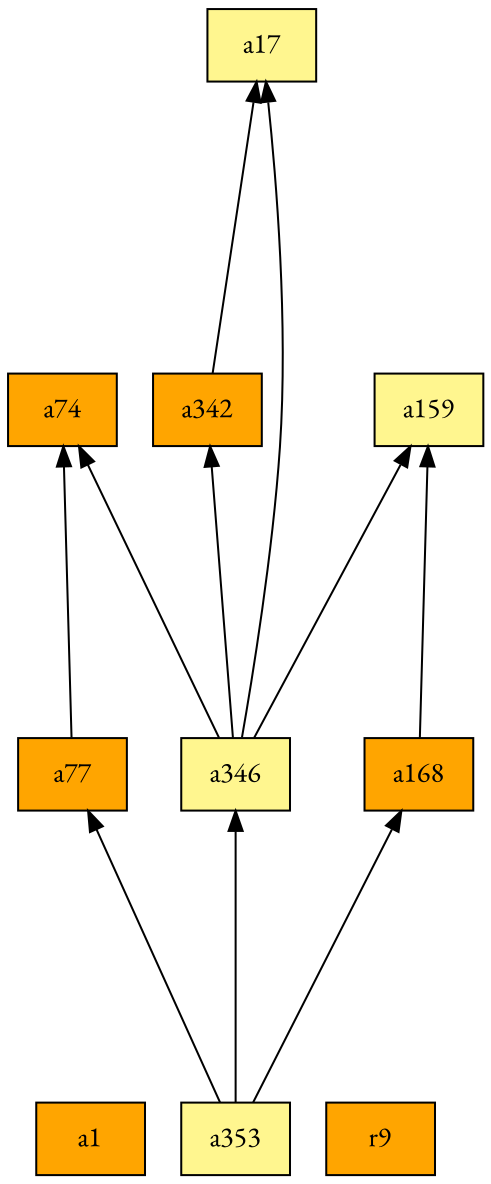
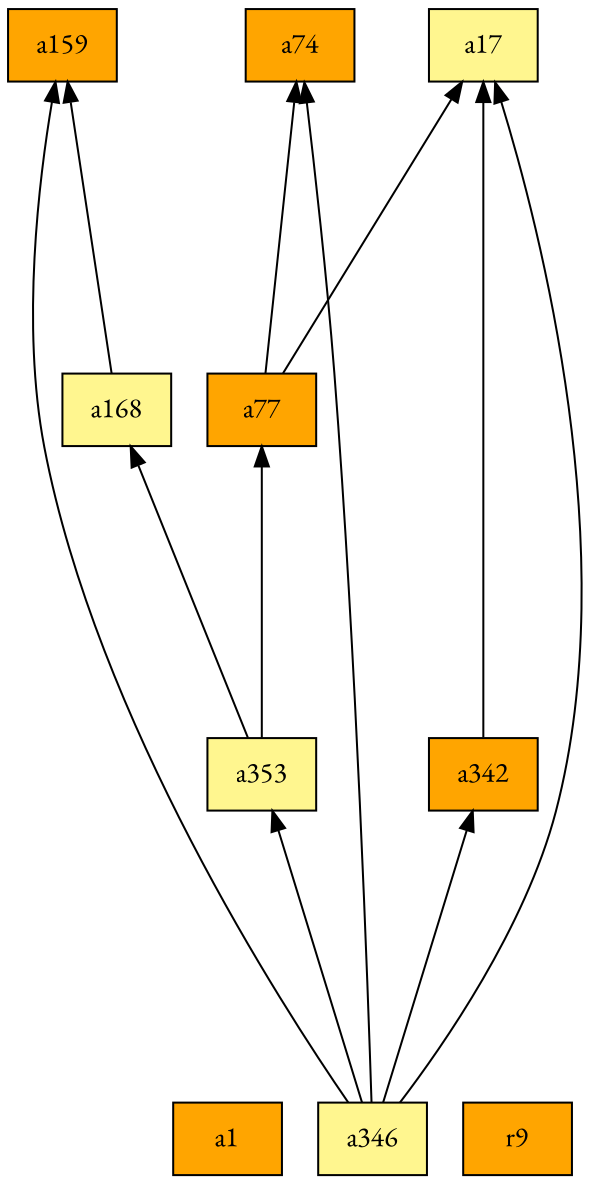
none -> (367, 236)
(429, 410) -> (62, 45)
(419, 774) -> (117, 410)
(236, 967) -> (320, 966)
